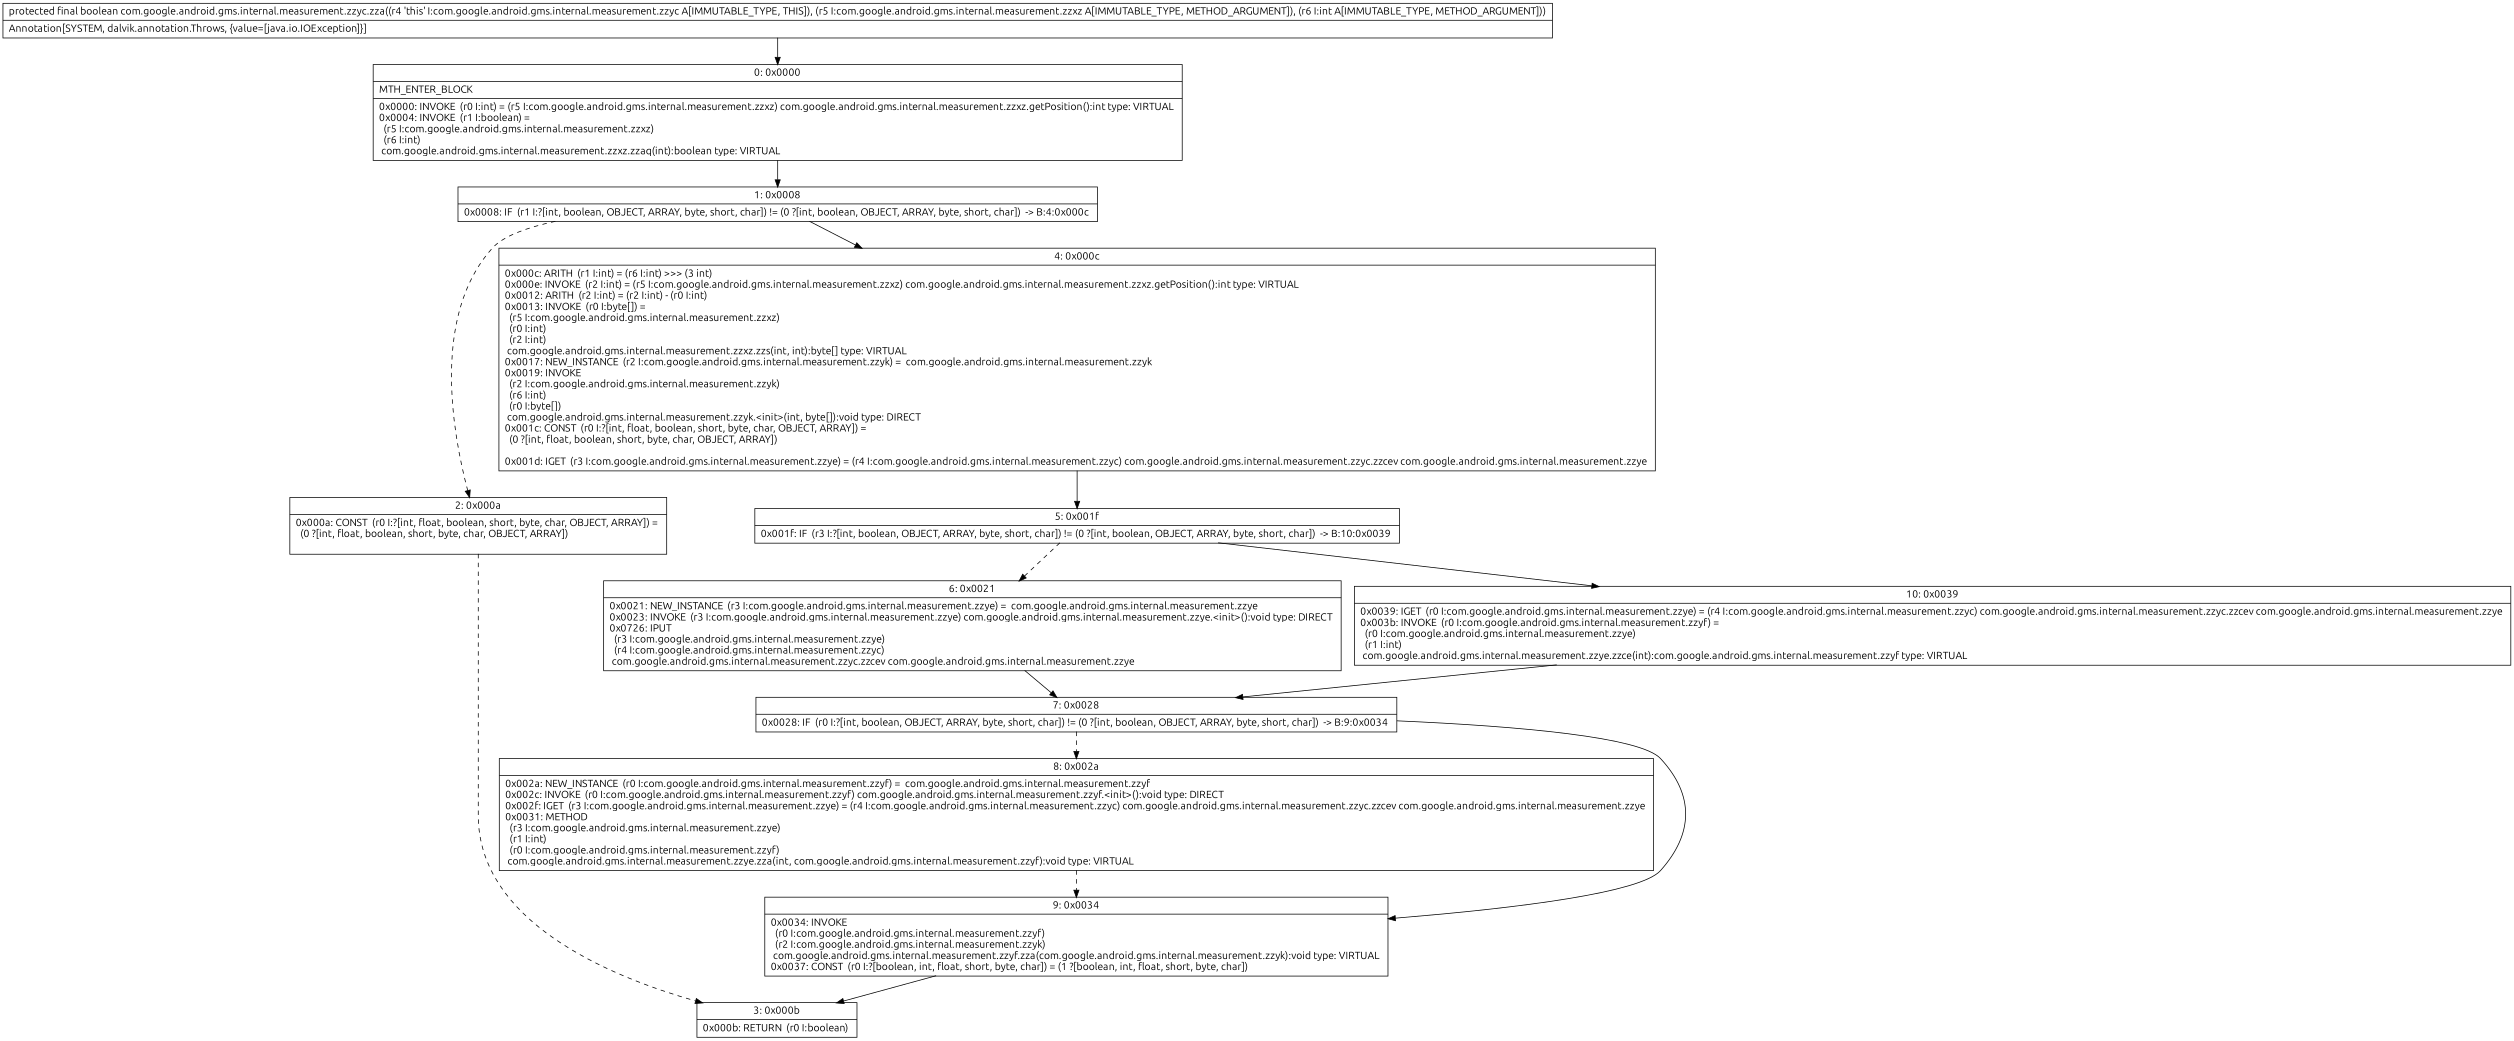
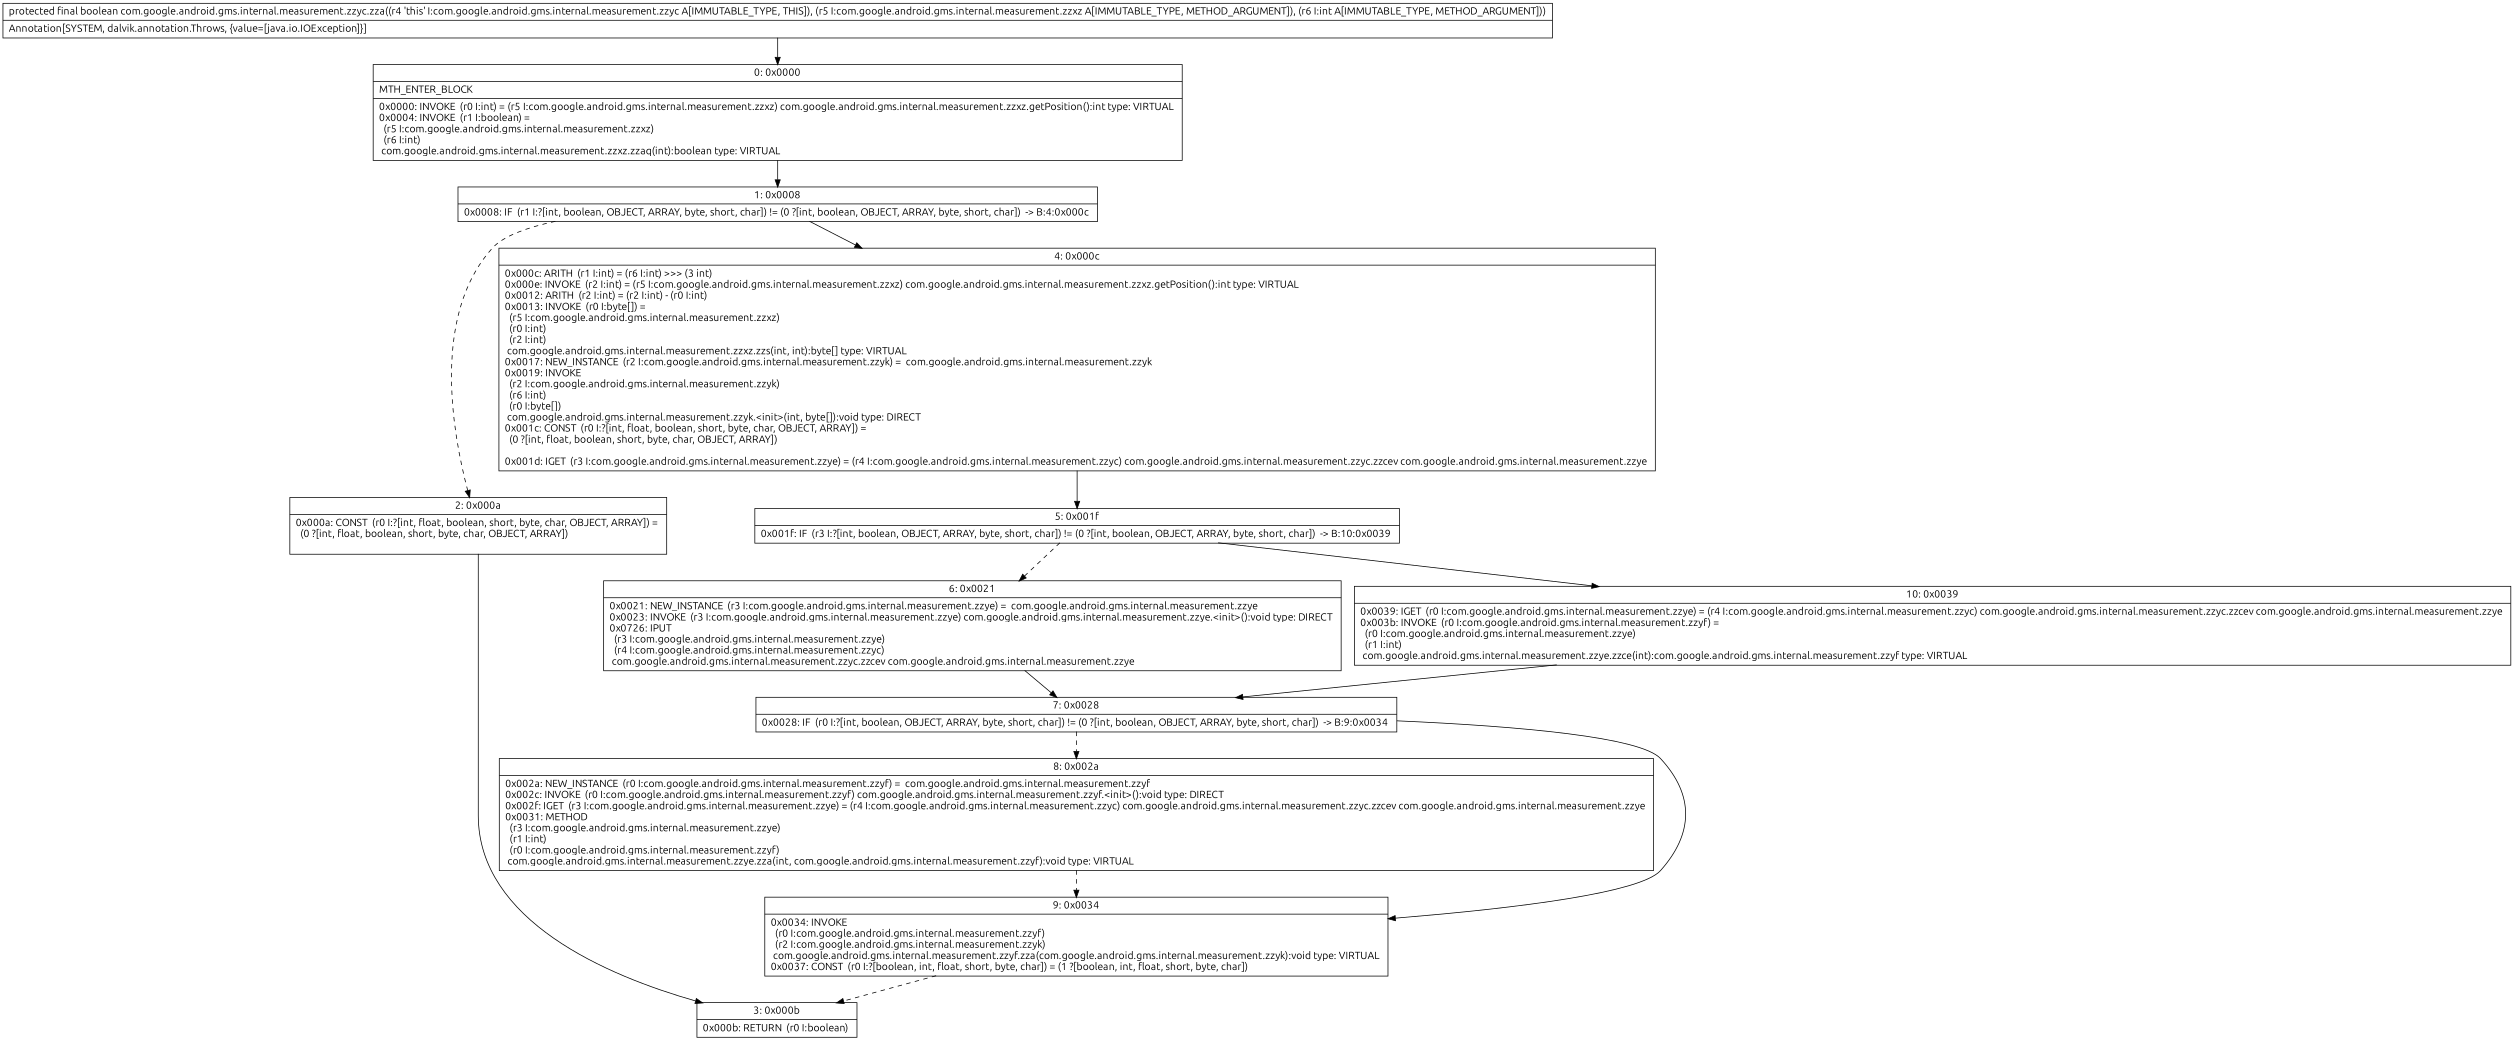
(482, 837) -> (482, 837)
(890, 988) -> (890, 988)
